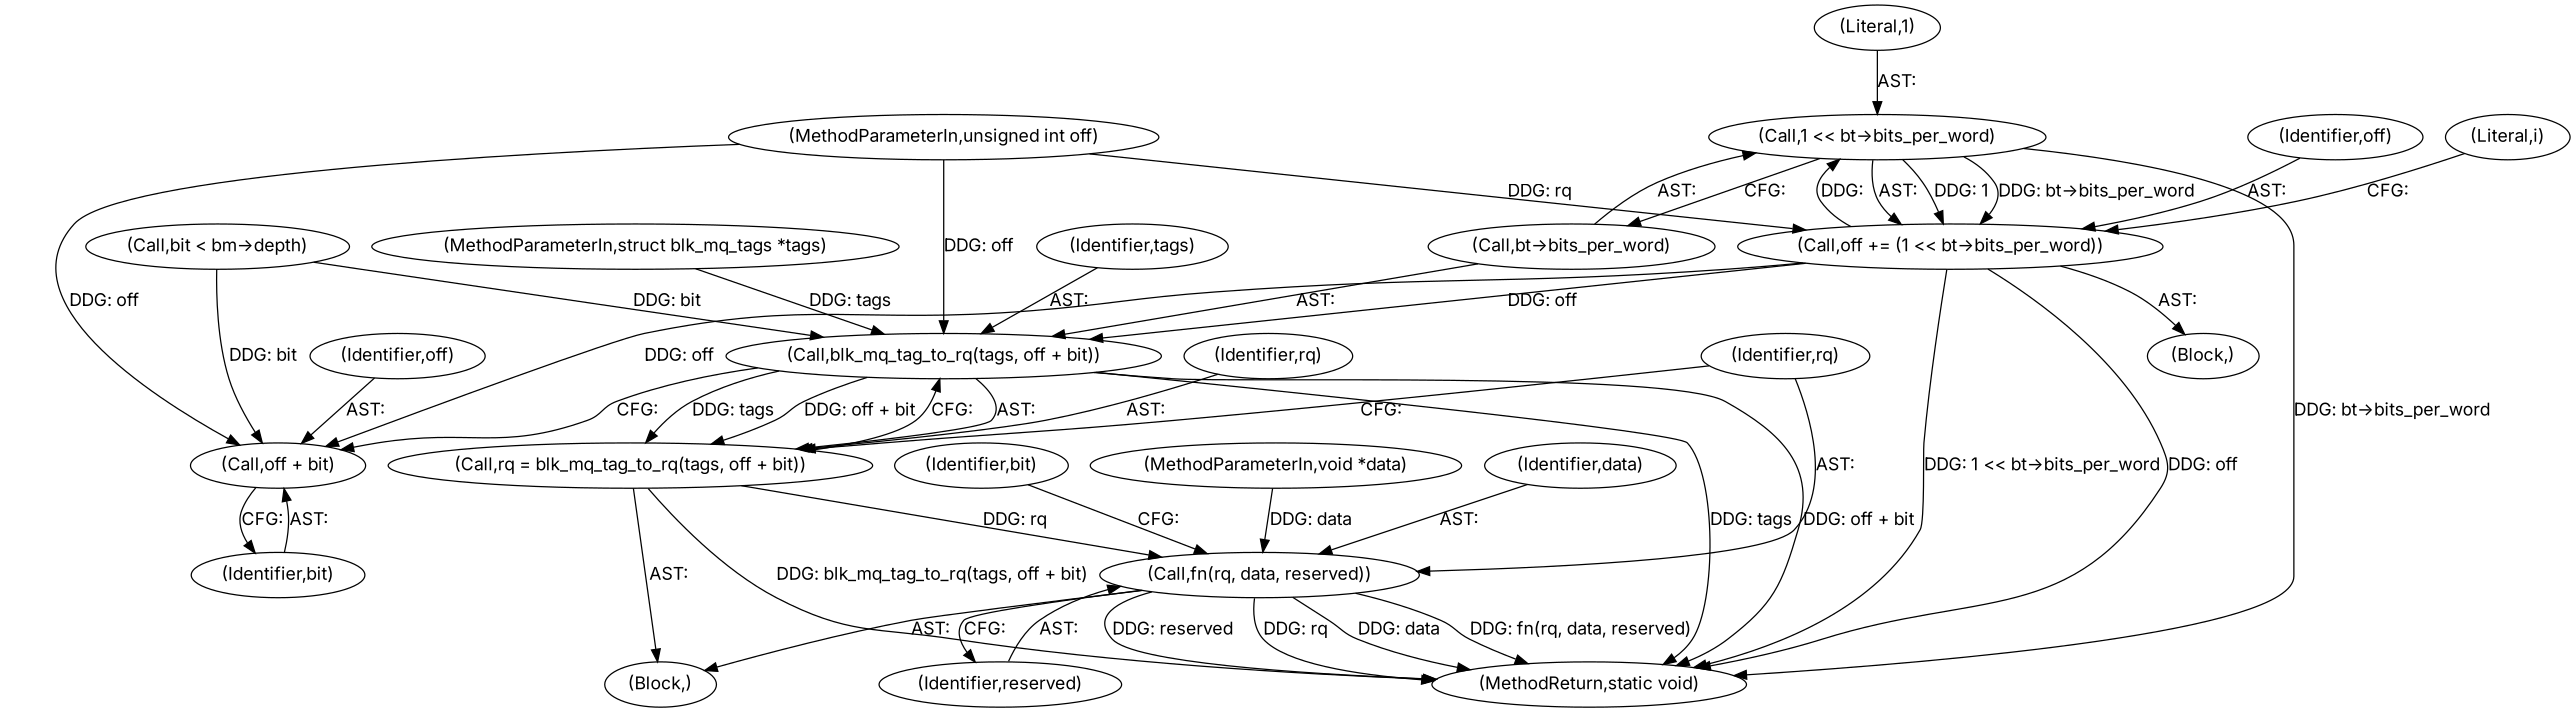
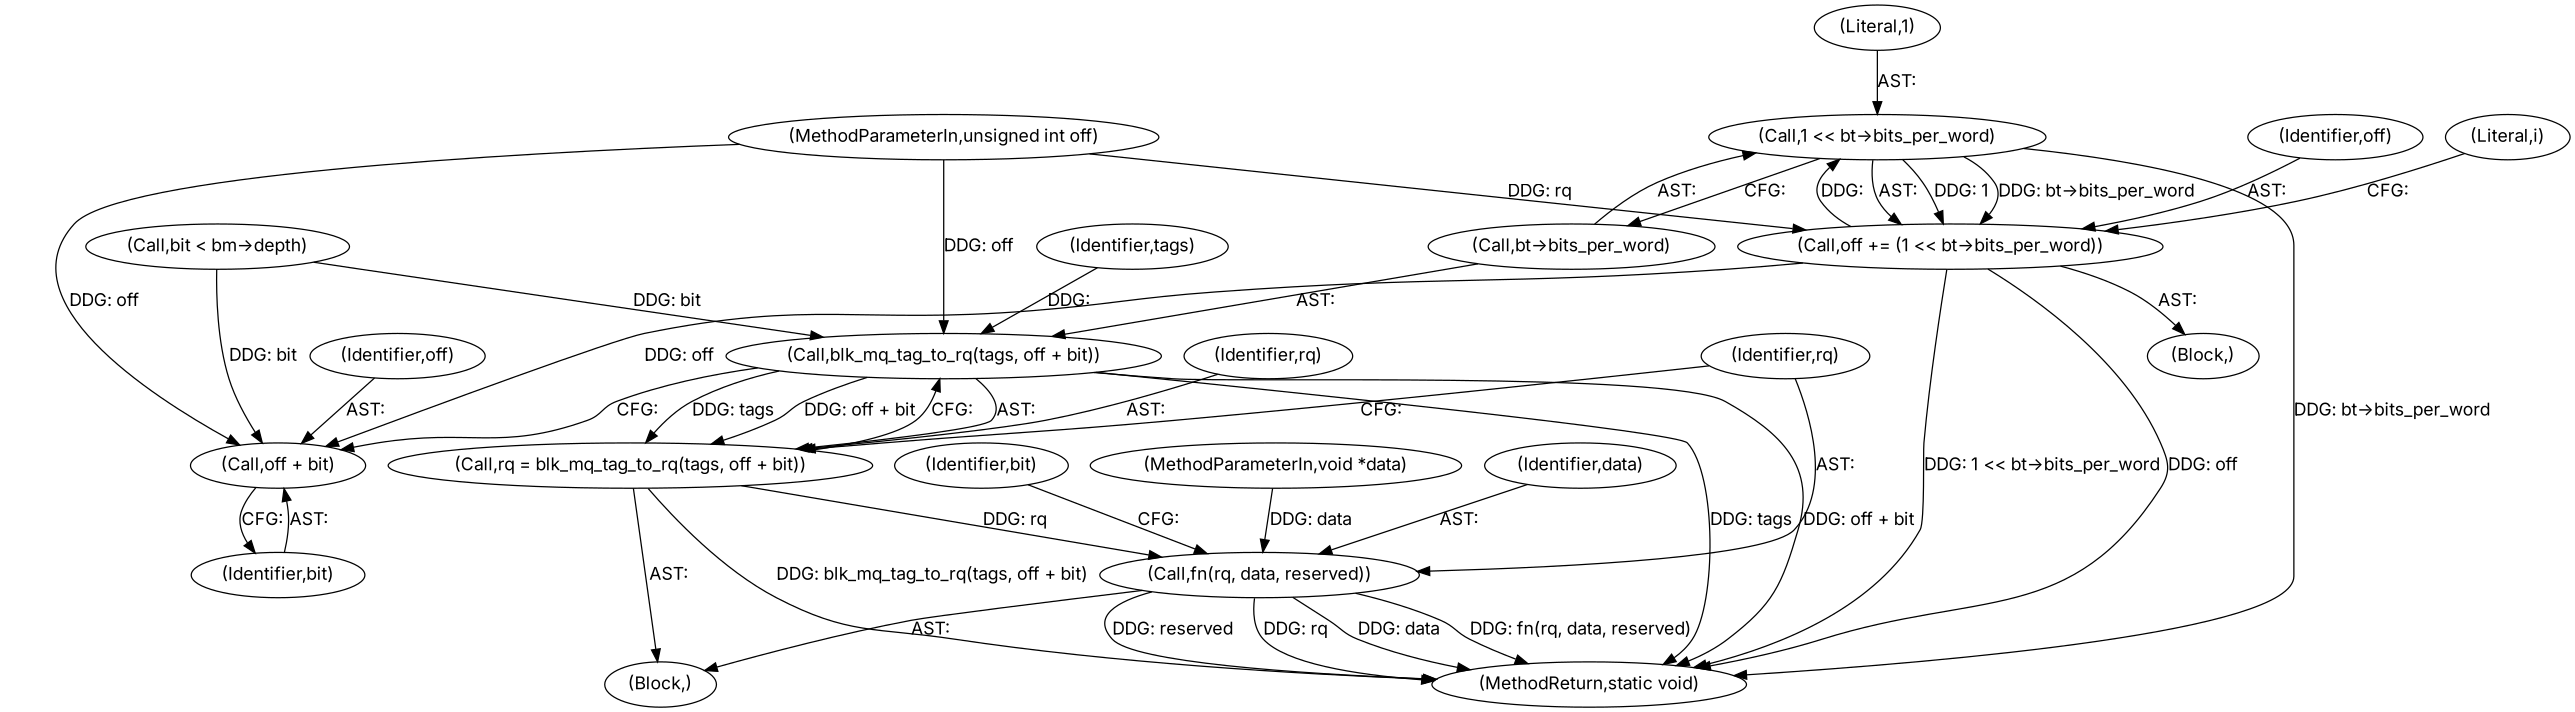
(635, 247) -> none
(1071, 301) -> (1071, 301)
(1454, 301) -> none
(1000, 685) -> none
